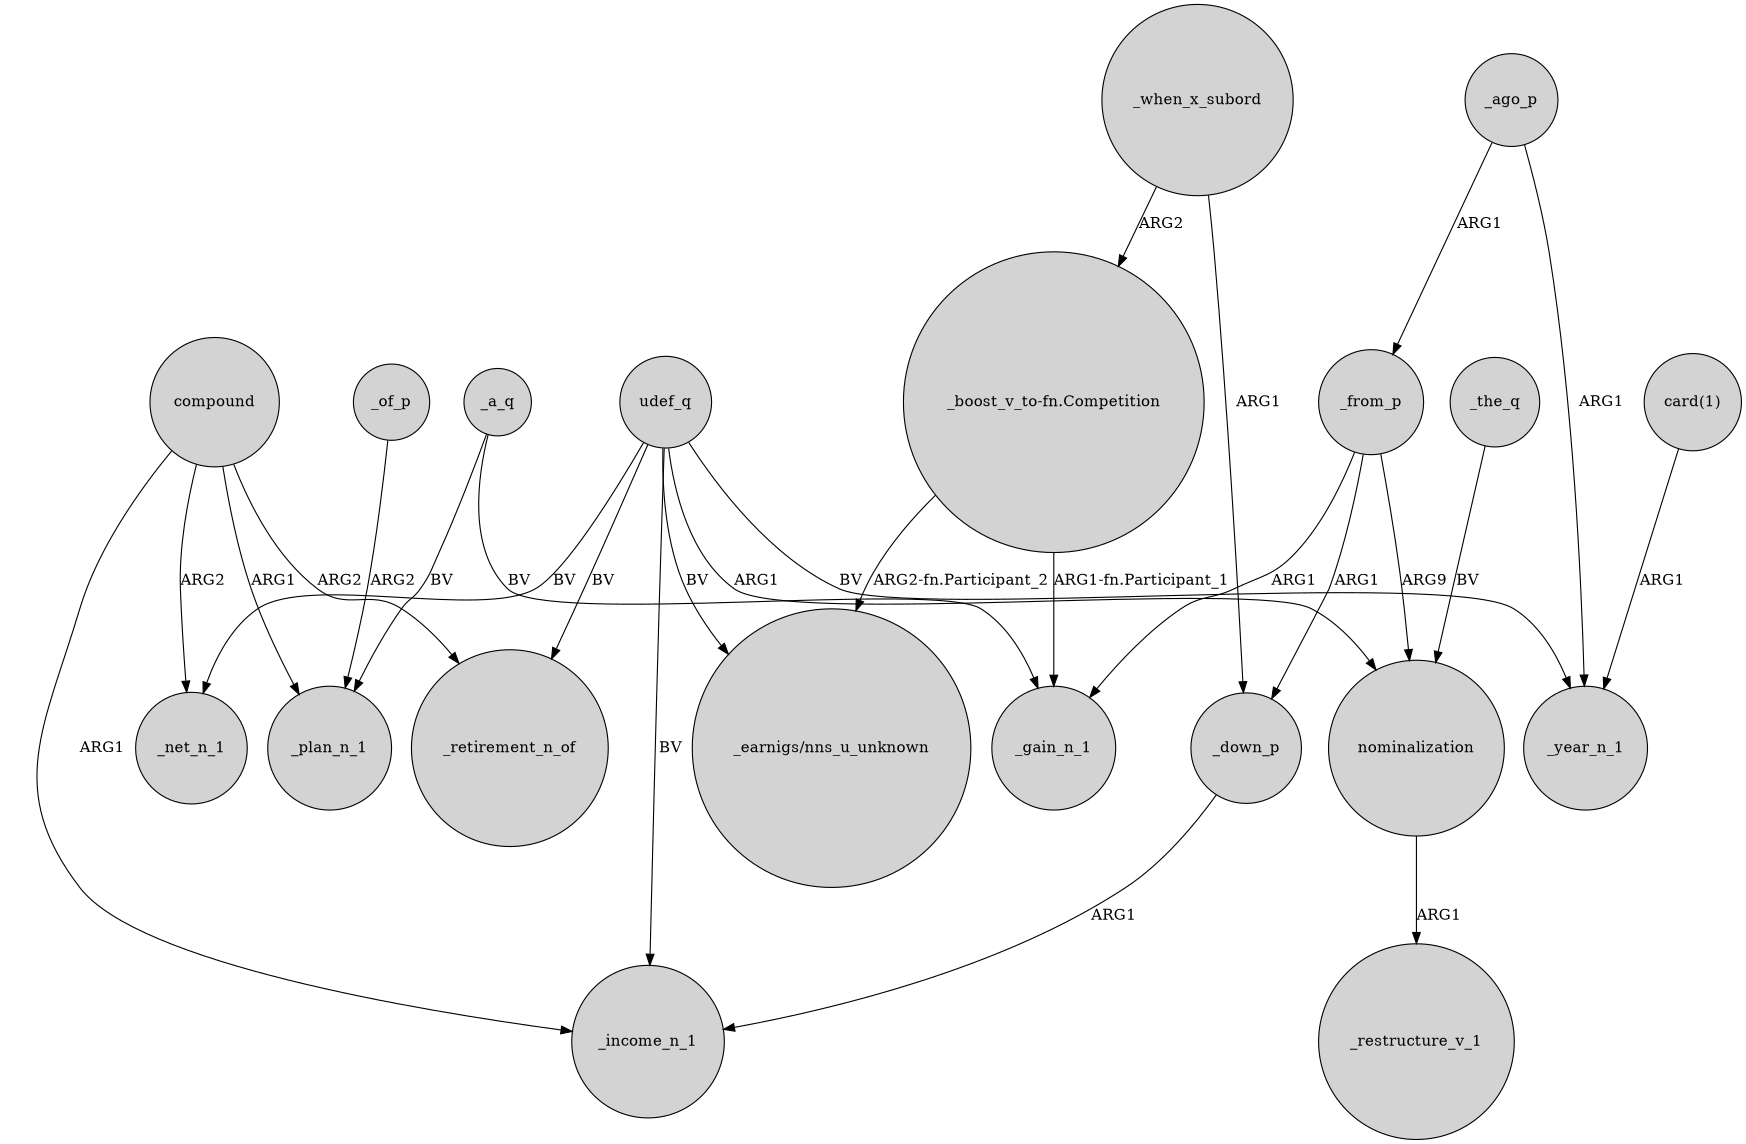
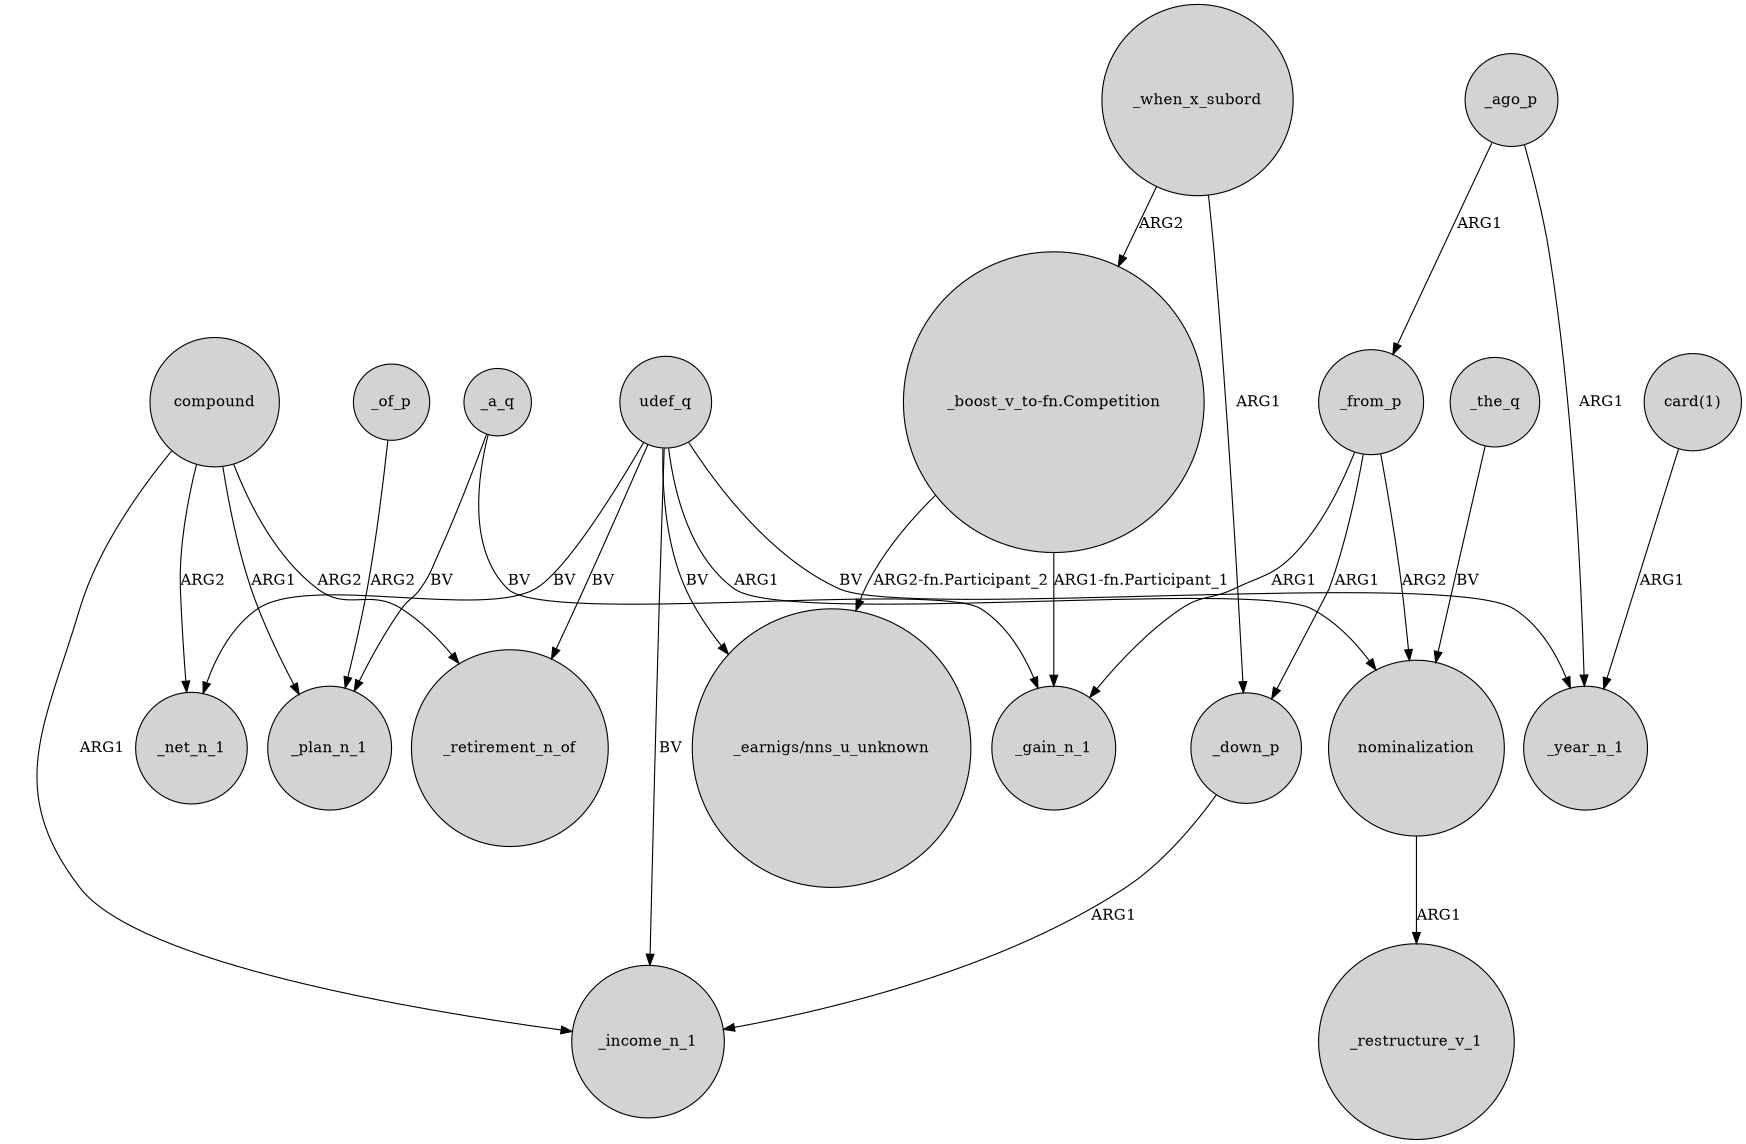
(1425, 581) -> (1425, 581)
